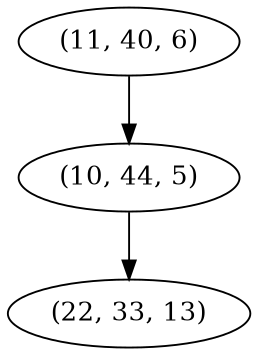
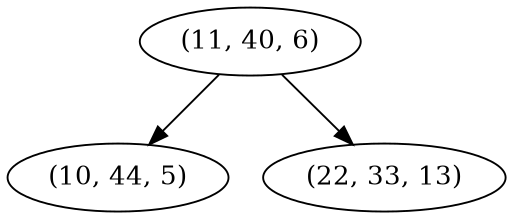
(129, 236) -> (311, 103)
